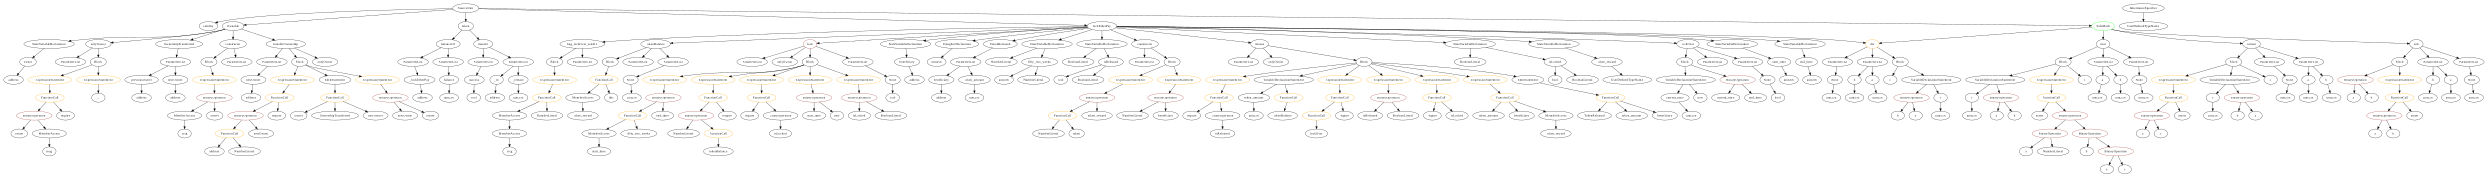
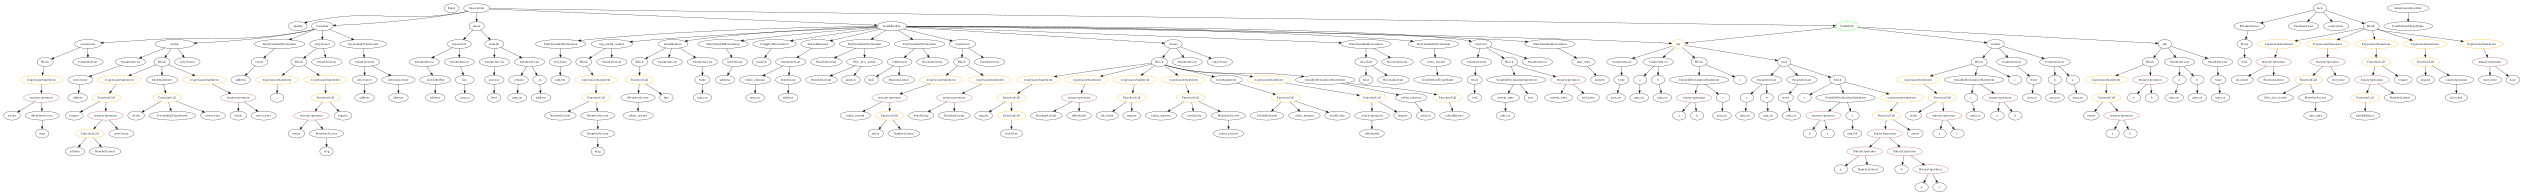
none -> (452, 8)
(2103, 34) -> (1730, 53)
(953, 35) -> none
(286, 44) -> (175, 44)
(582, 44) -> (612, 44)
(810, 44) -> (2320, 8)
(449, 80) -> (465, 80)
